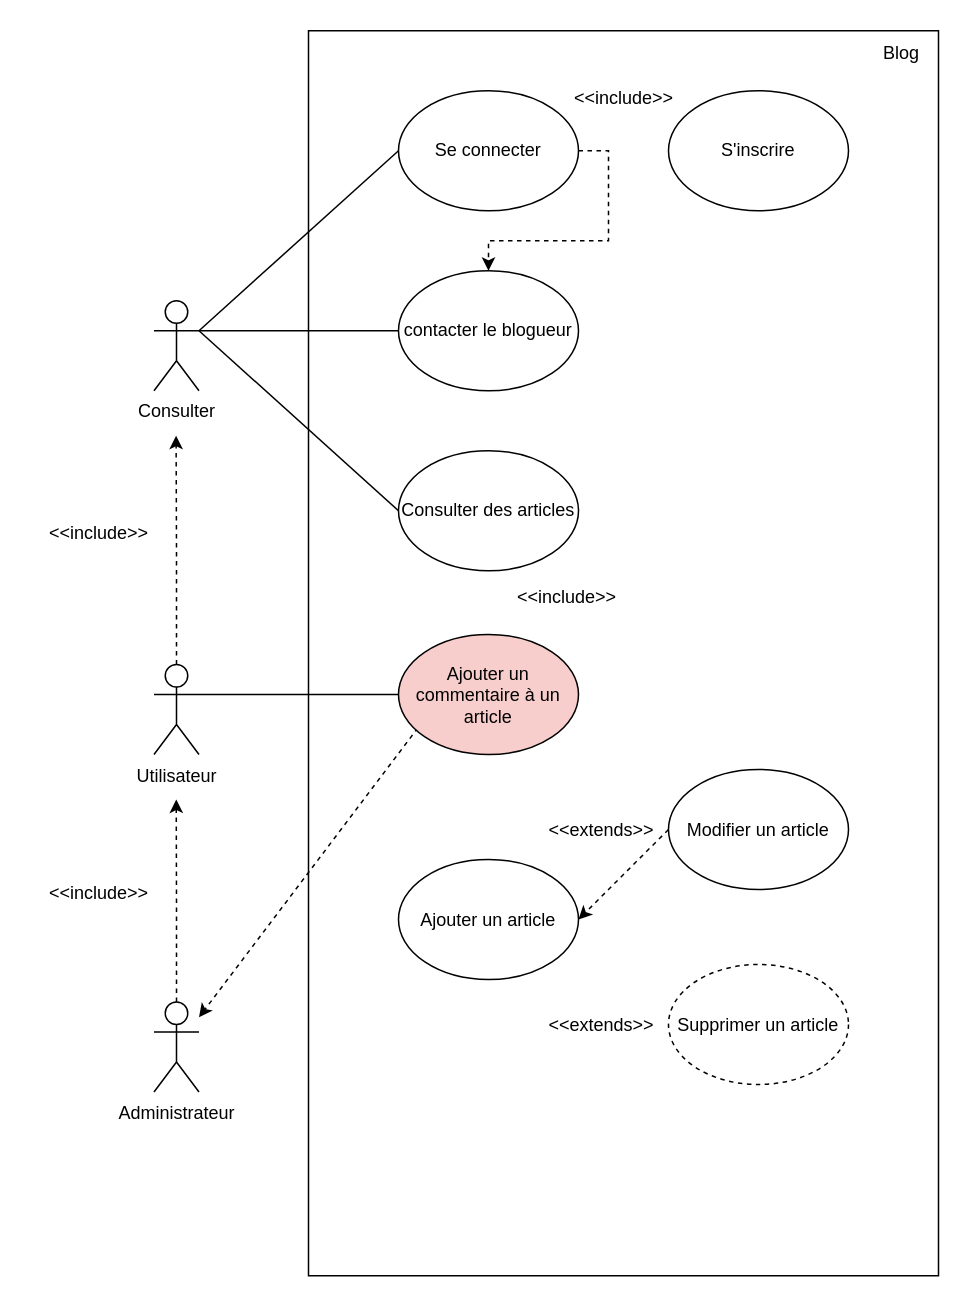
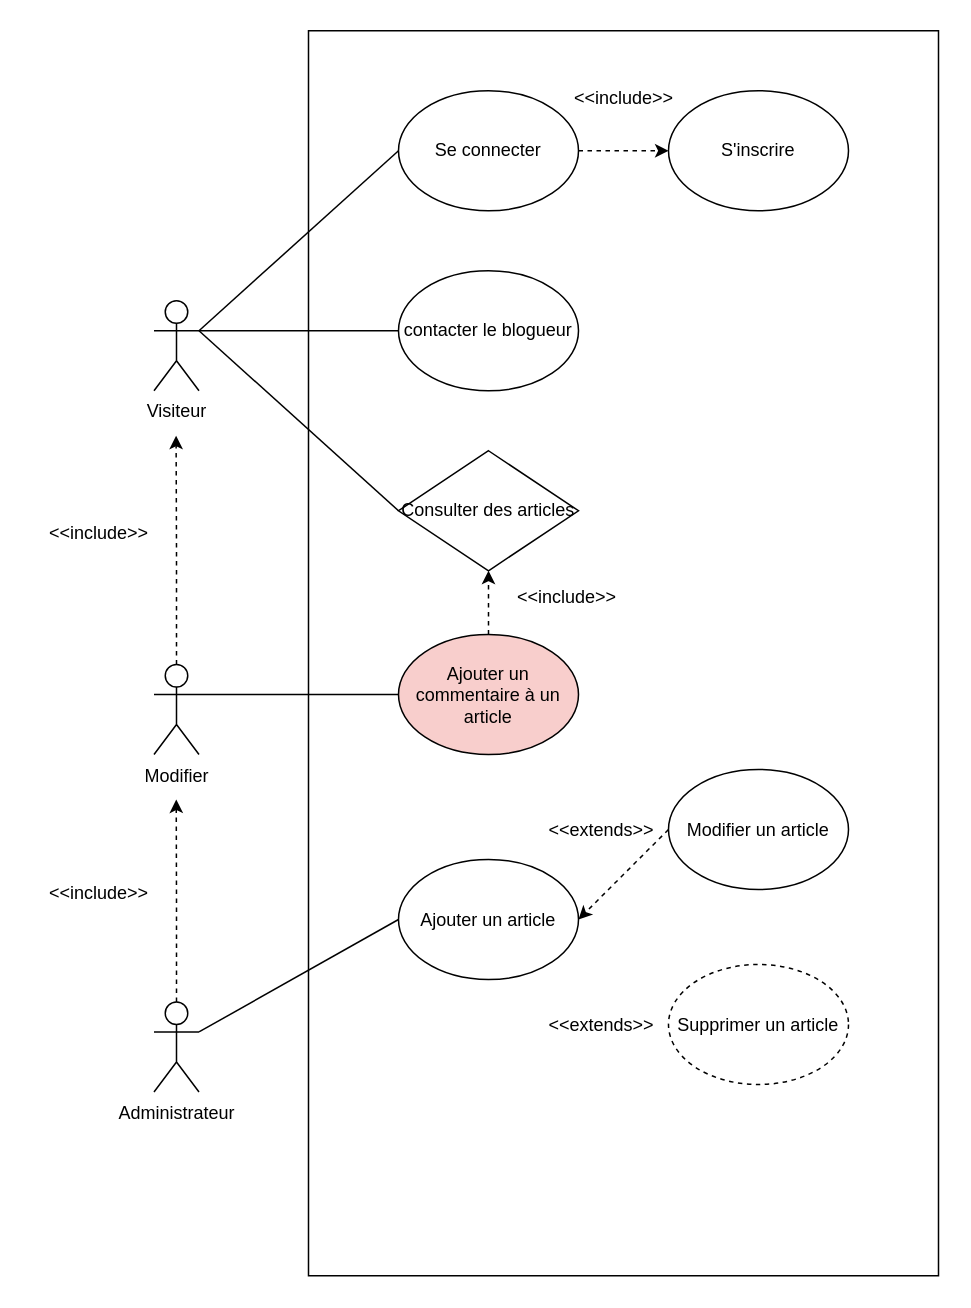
(901, 53) -> none
(584, 241) -> (633, 151)
(177, 412) -> (177, 412)
(488, 511) -> (488, 511)
(177, 777) -> (177, 777)
(311, 869) -> (488, 607)
none -> (298, 976)
